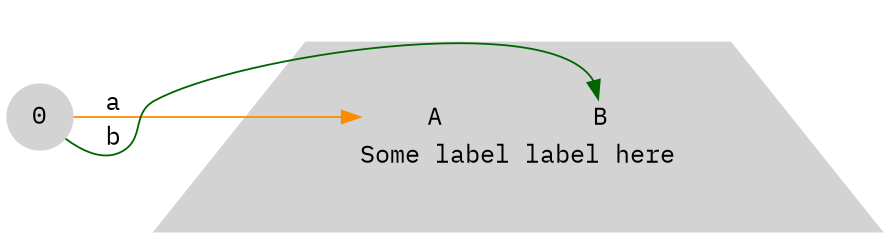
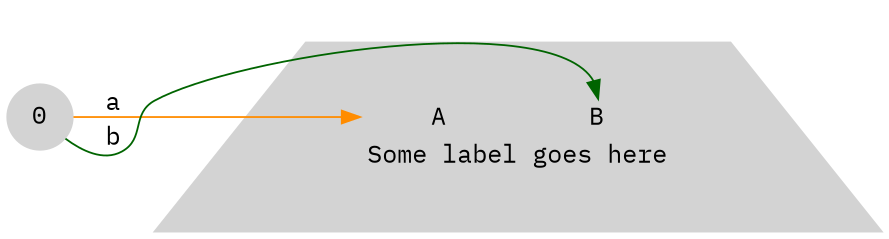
(518, 155) -> (518, 155)
